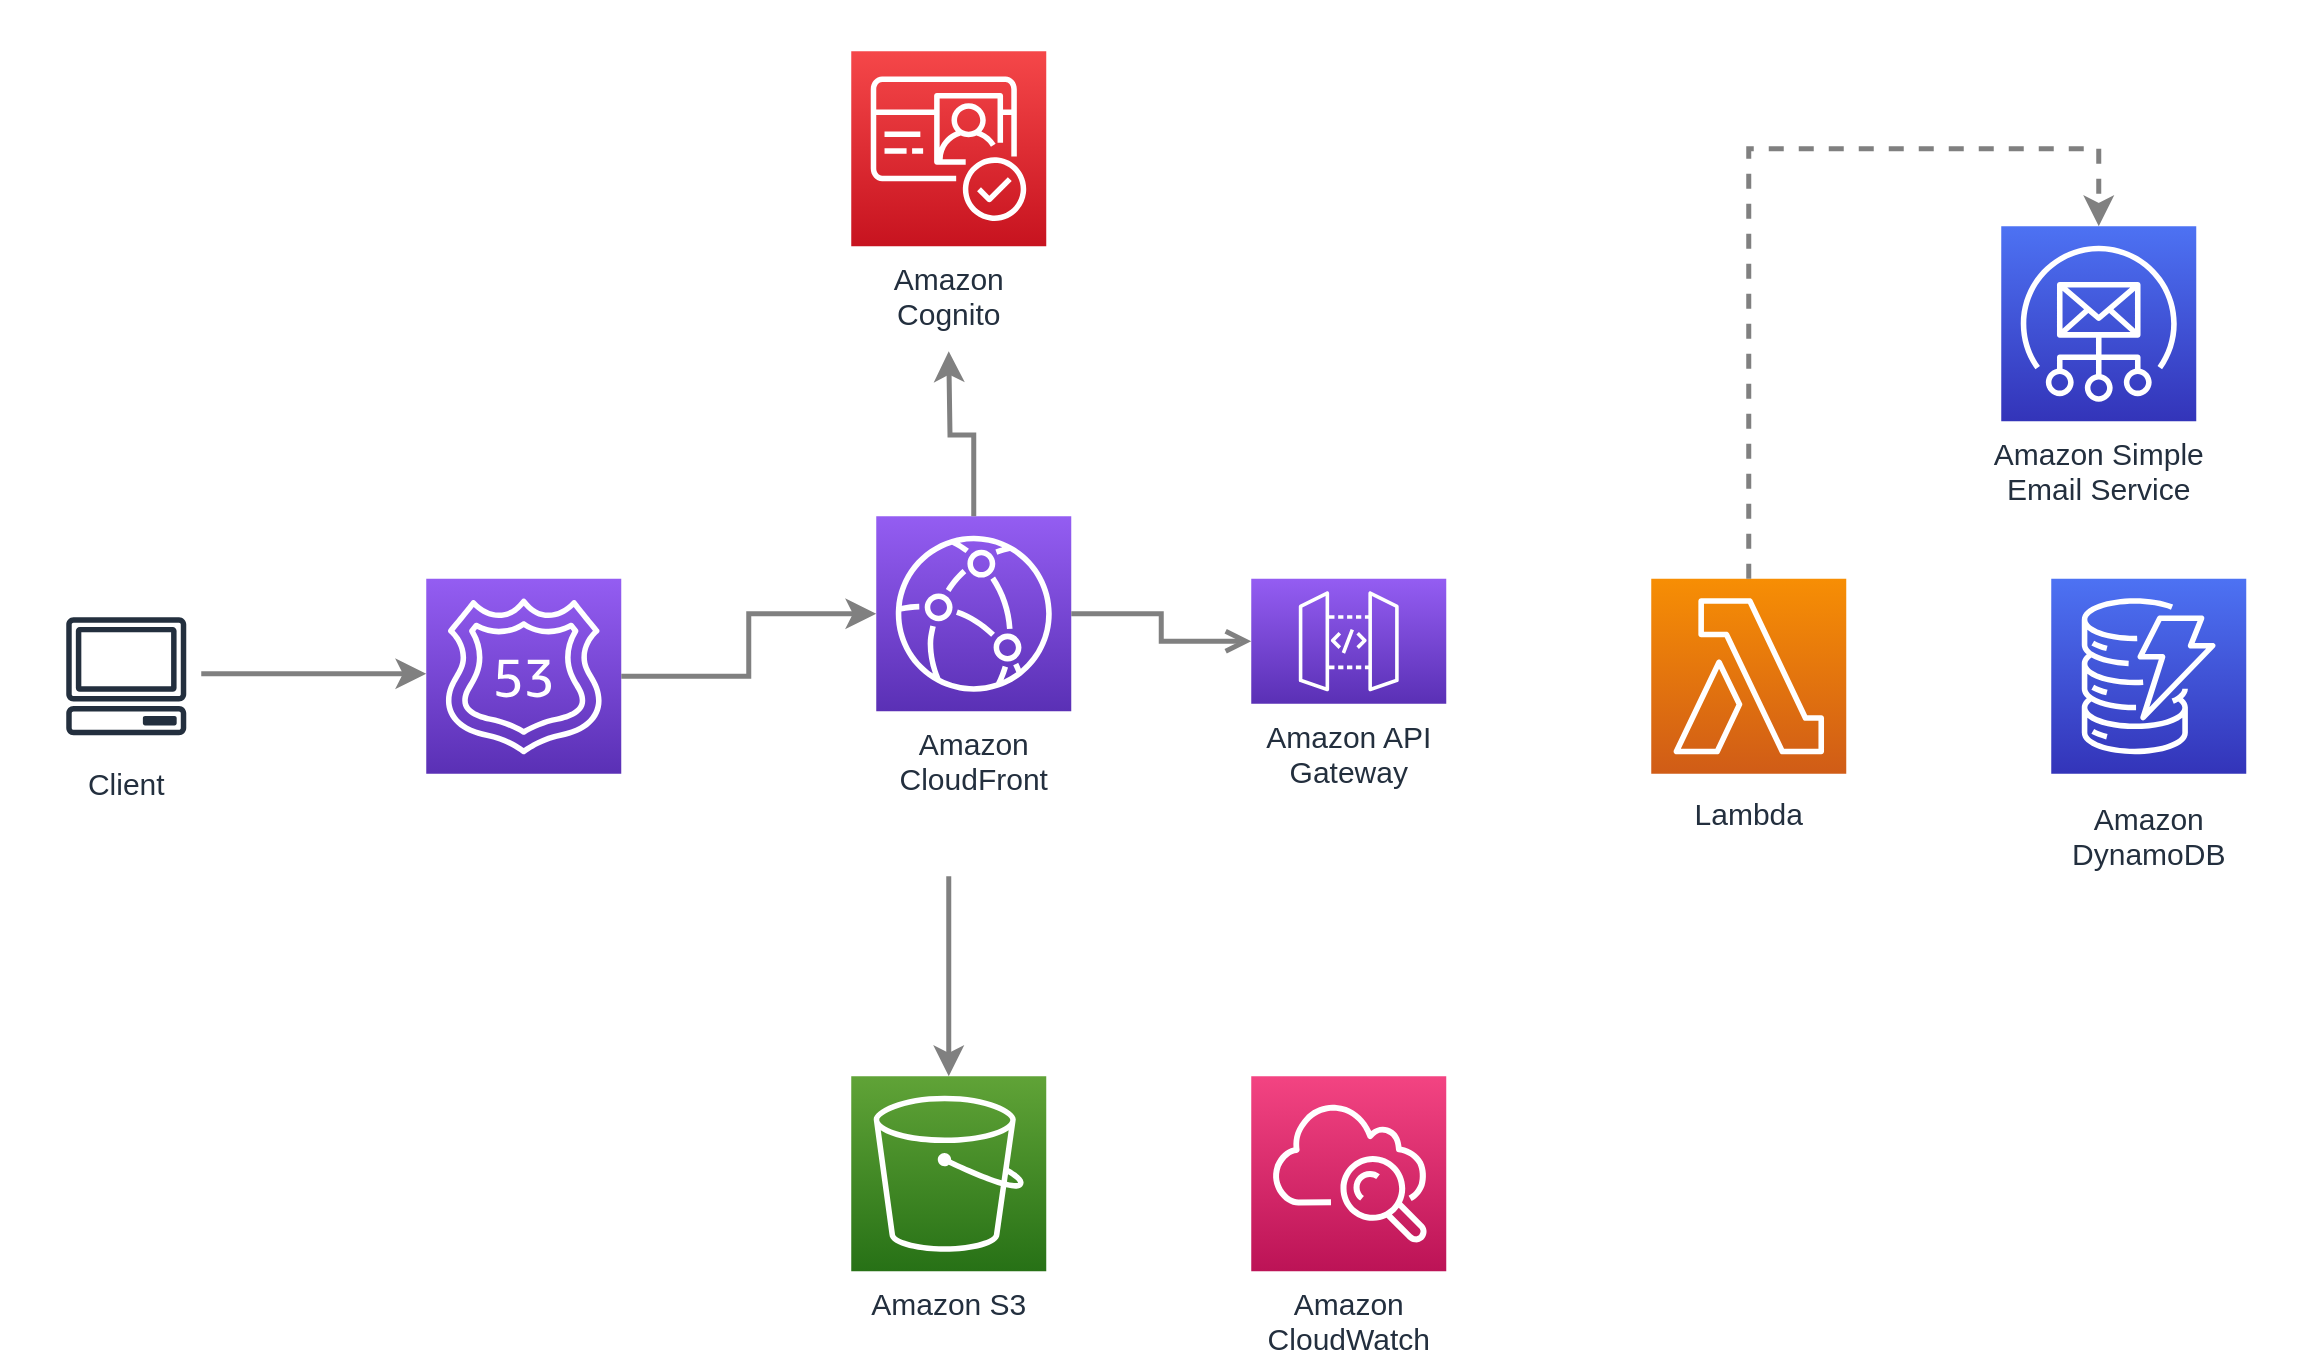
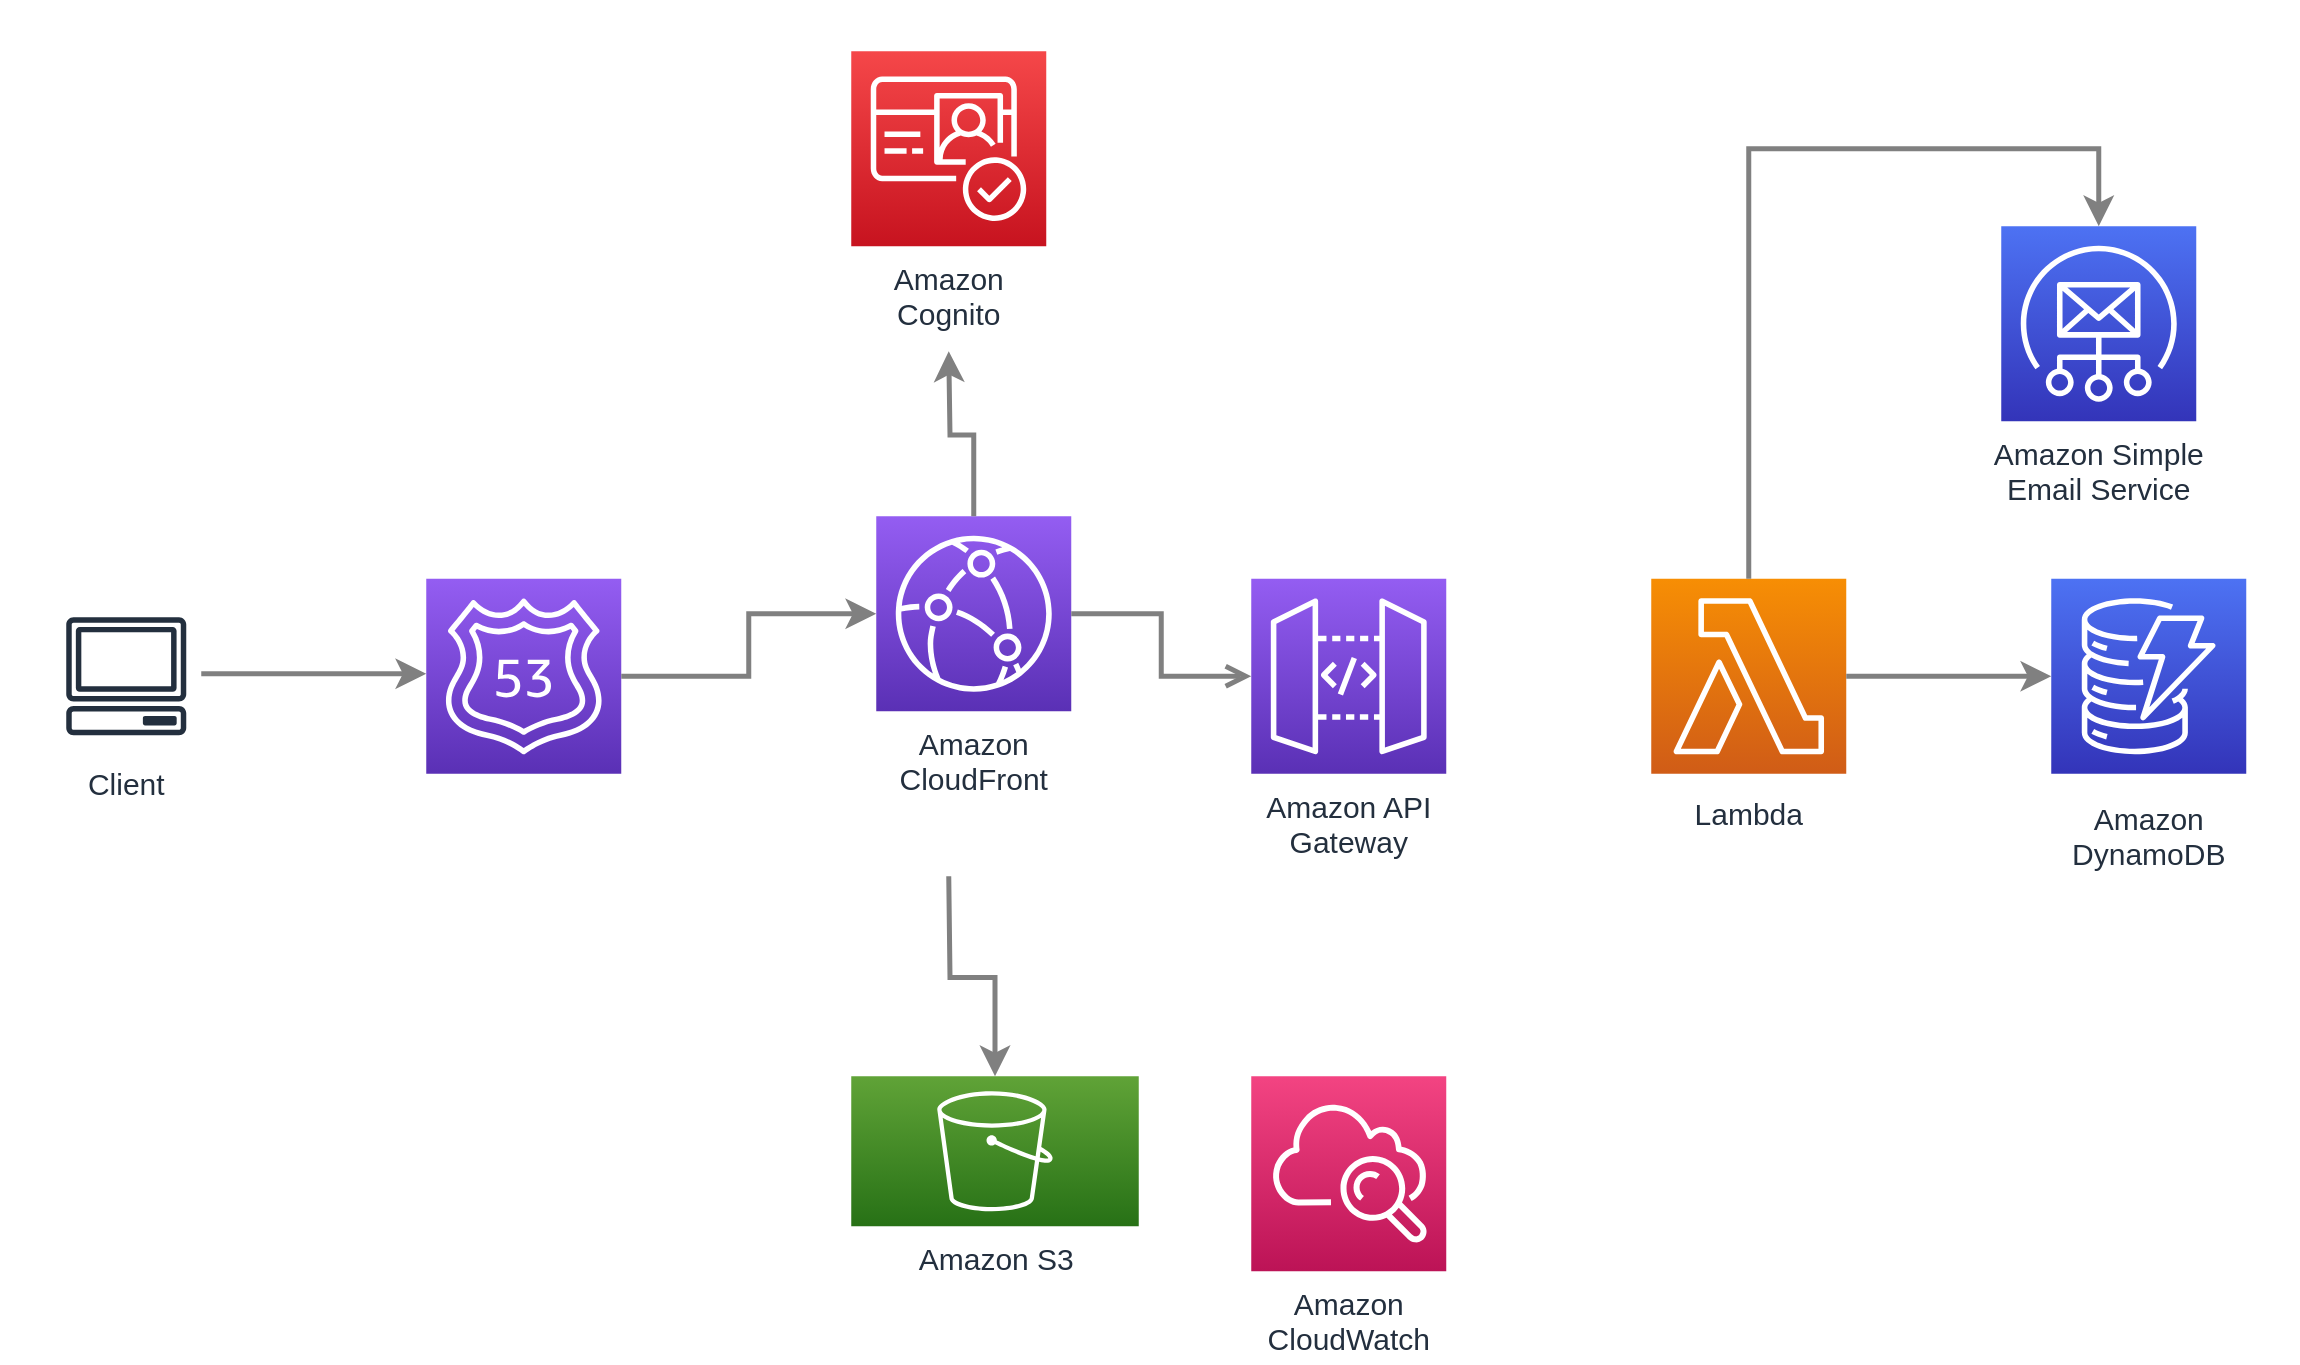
(1749, 556) -> (1749, 556)
(1349, 641) -> (1349, 676)
none -> (1938, 676)
(949, 1174) -> (995, 1151)
